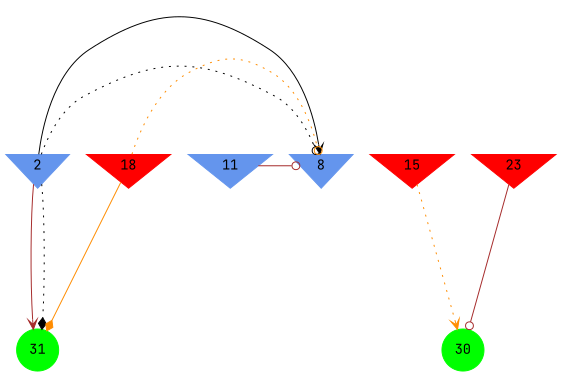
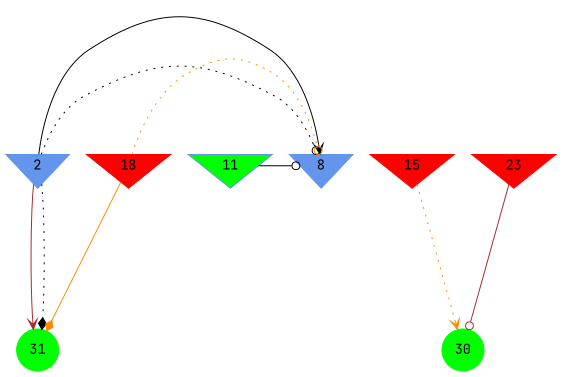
(230, 166) -> (230, 166)
(275, 166) -> (275, 166)
